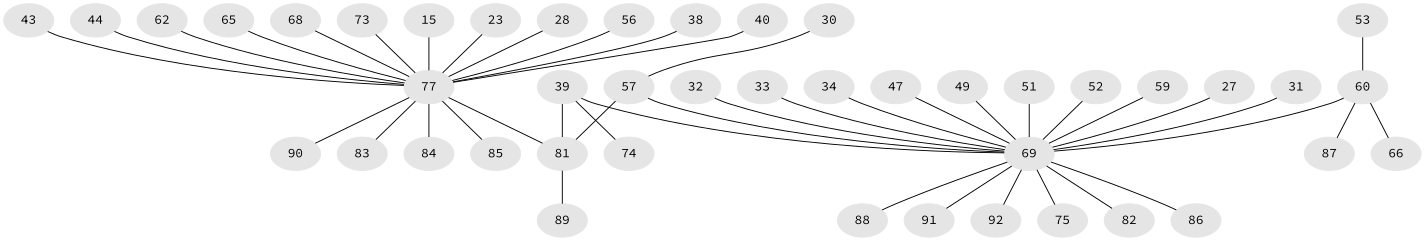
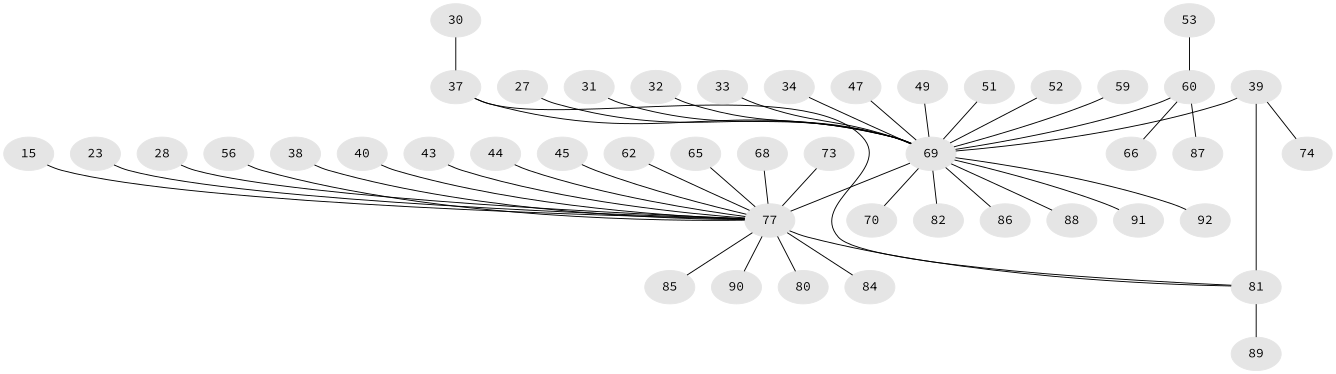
(629, 87) -> (456, 87)
(362, 154) -> (803, 287)
none -> (562, 154)
none -> (862, 182)
(1063, 220) -> (872, 220)
